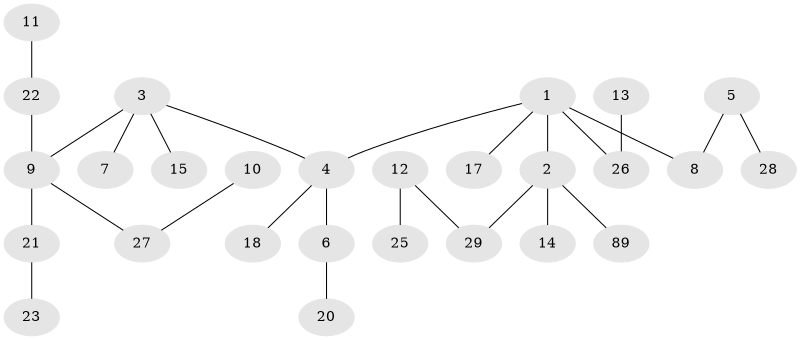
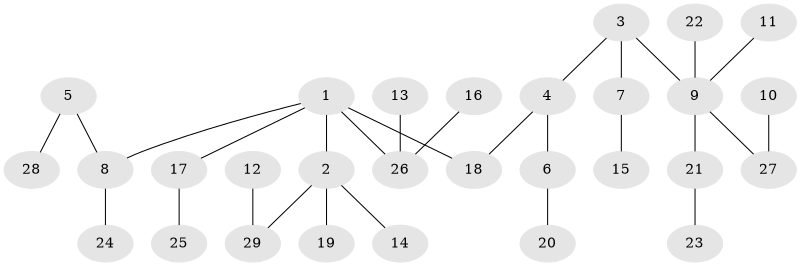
(32, 59) -> (732, 59)
none -> (474, 96)
(434, 128) -> (392, 129)
(161, 133) -> (621, 133)
(400, 207) -> (179, 207)
none -> (105, 244)
(621, 244) -> (327, 244)
